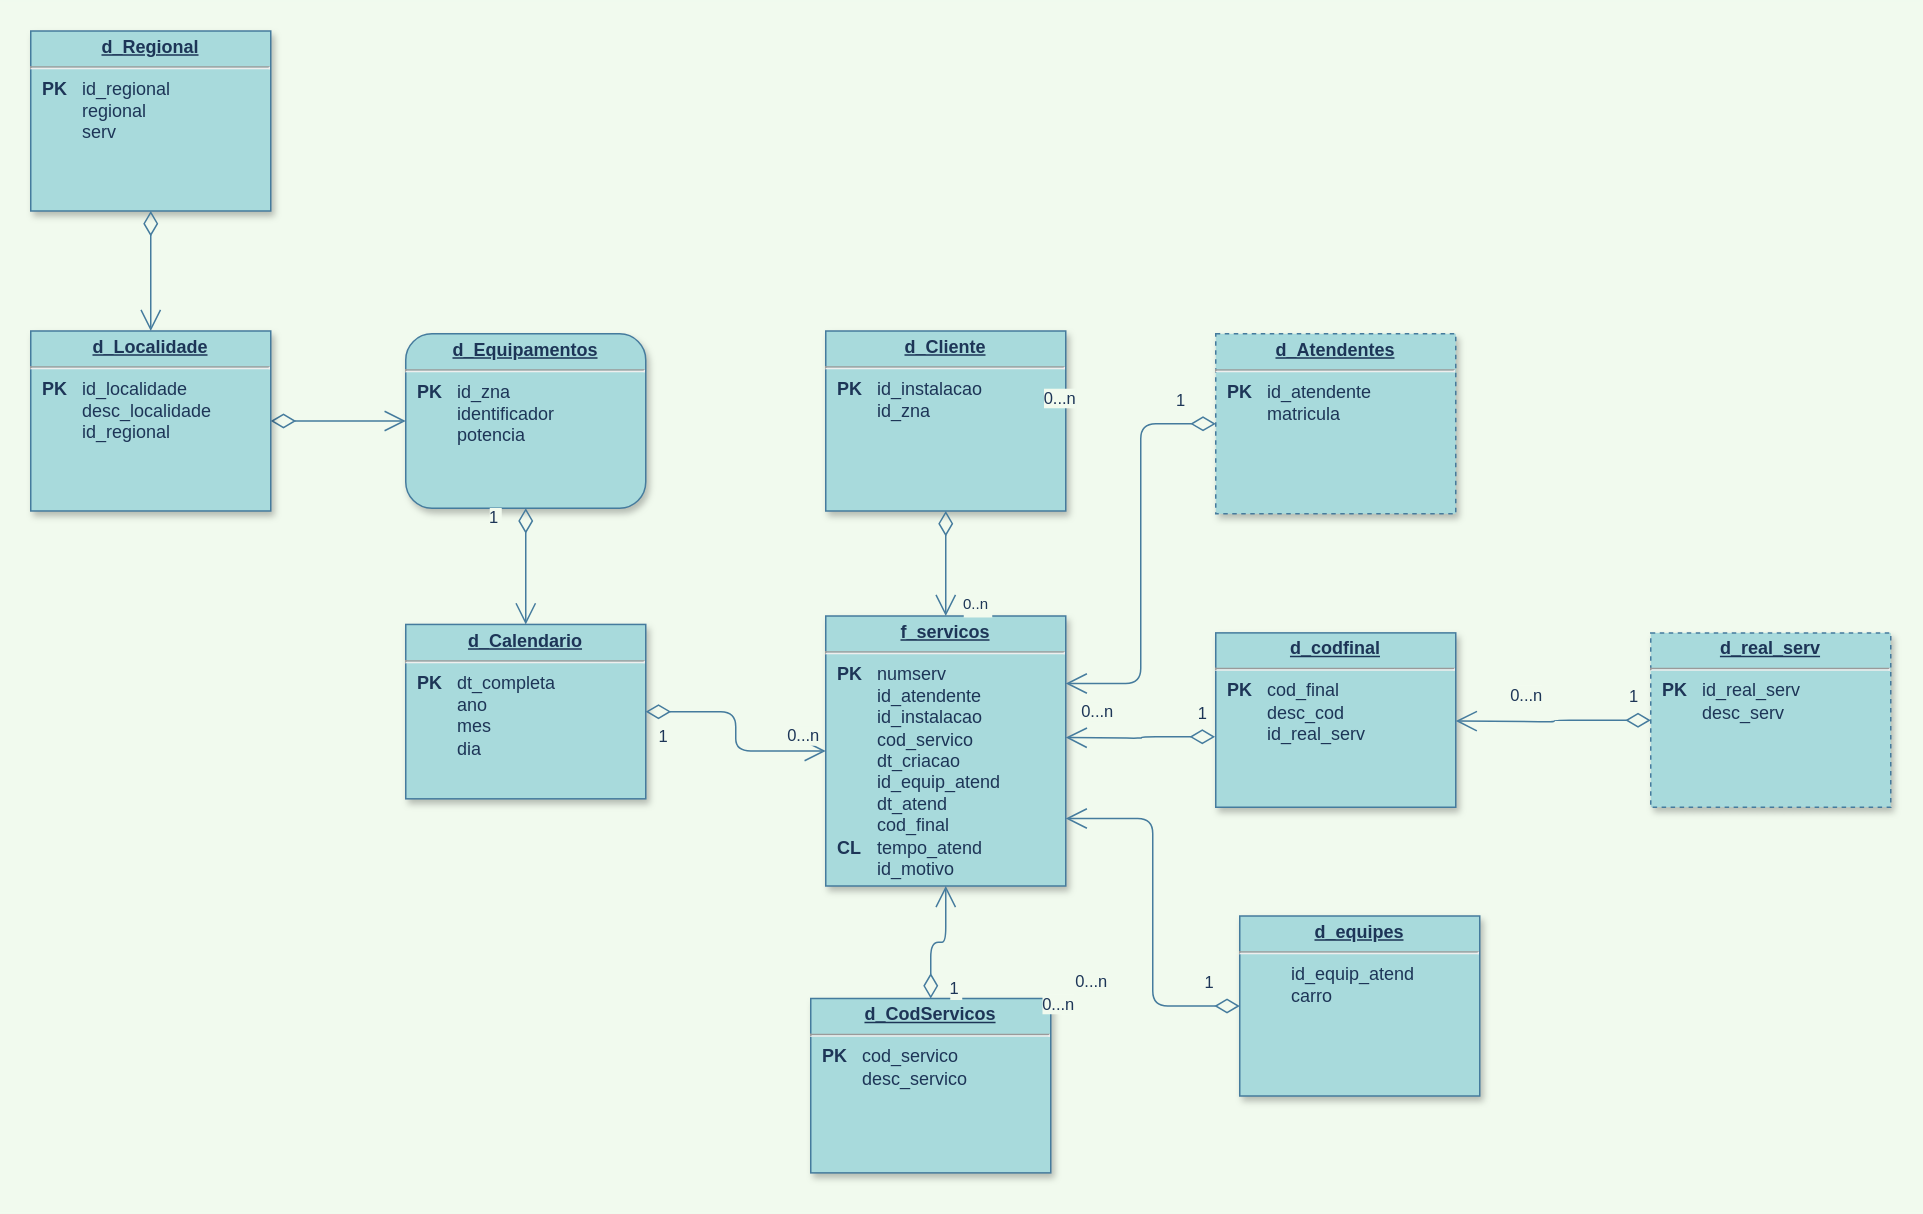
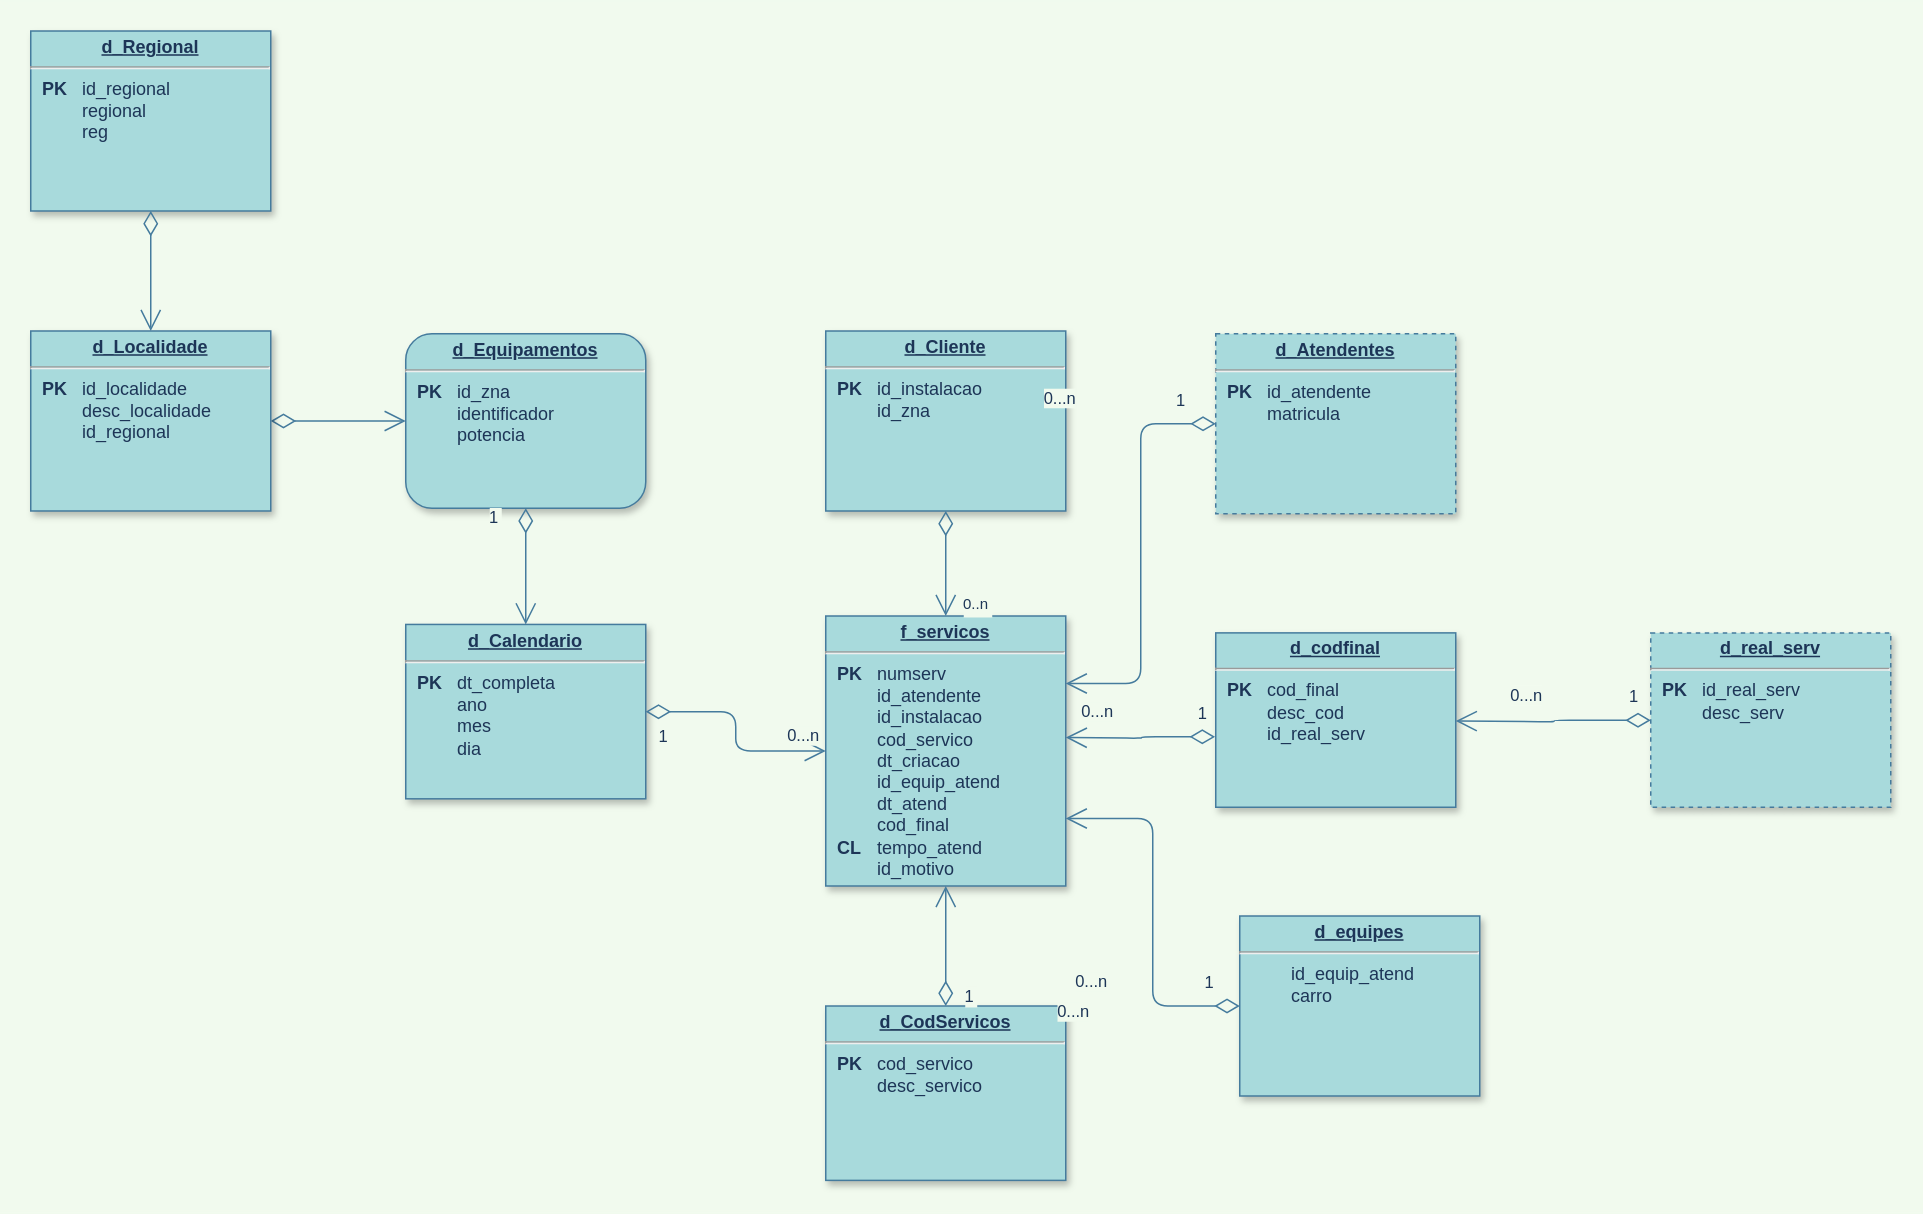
(94, 74) -> (94, 74)
(931, 1085) -> (946, 1093)
